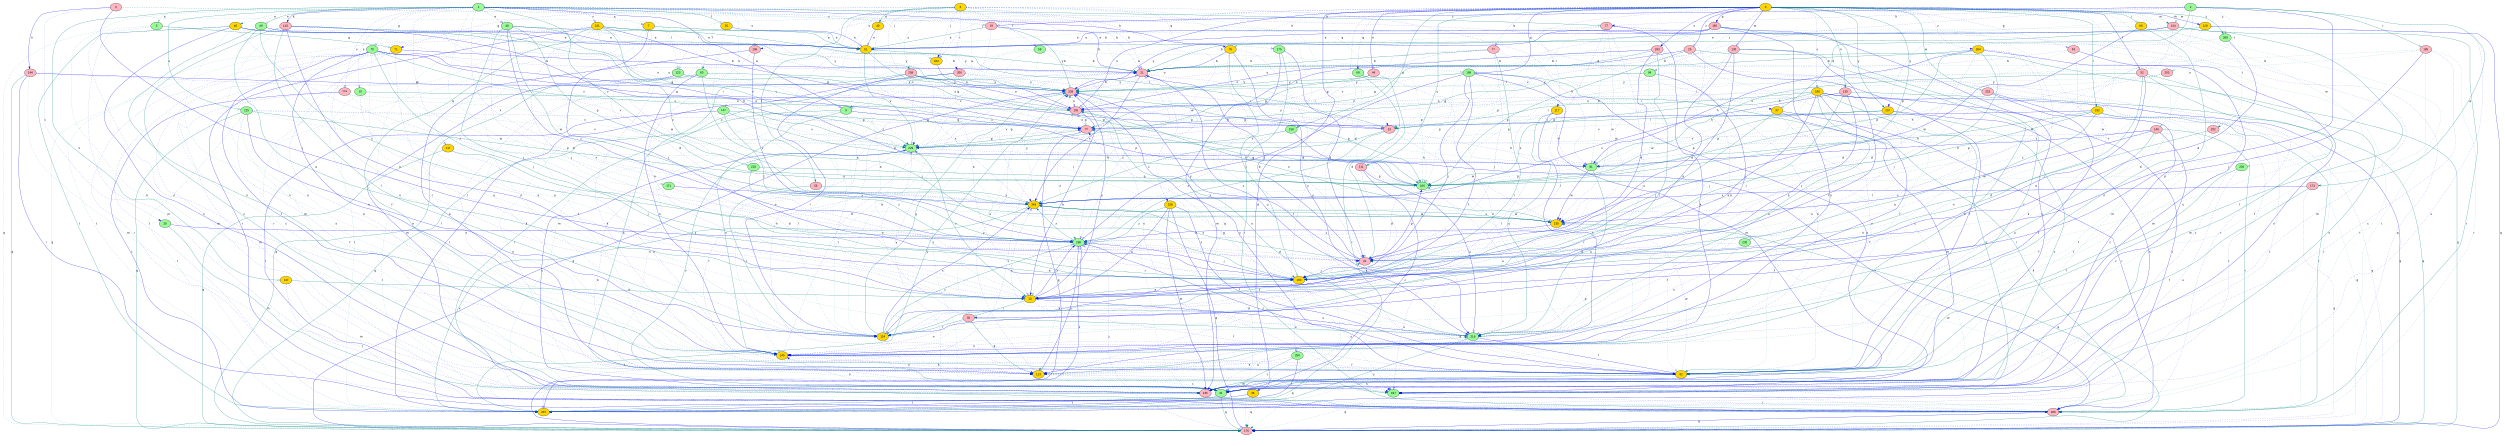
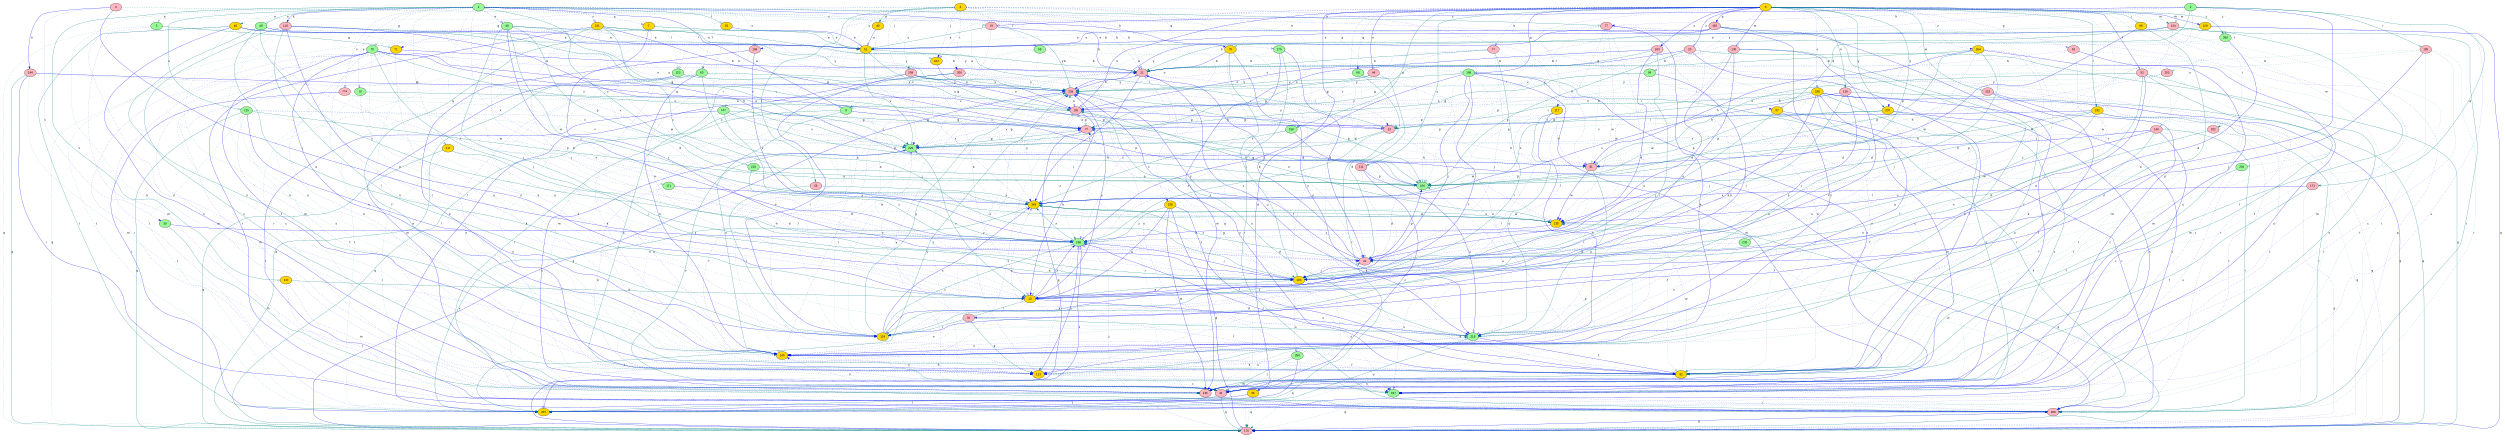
(1591, 167) -> (1591, 167)
(1221, 393) -> (1221, 393)
